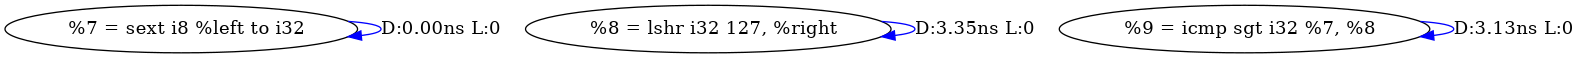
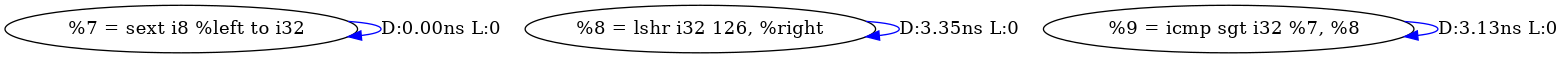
(708, 29) -> (700, 29)
